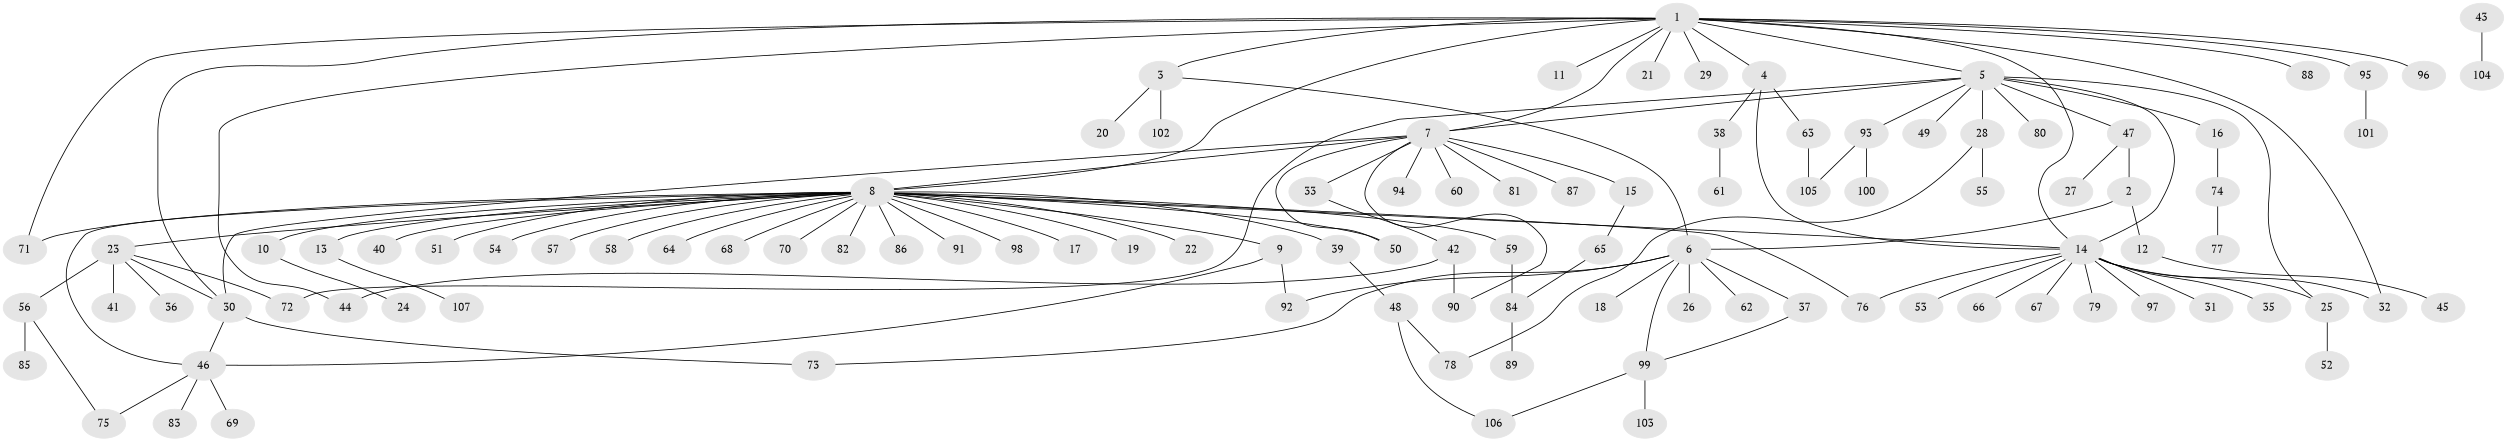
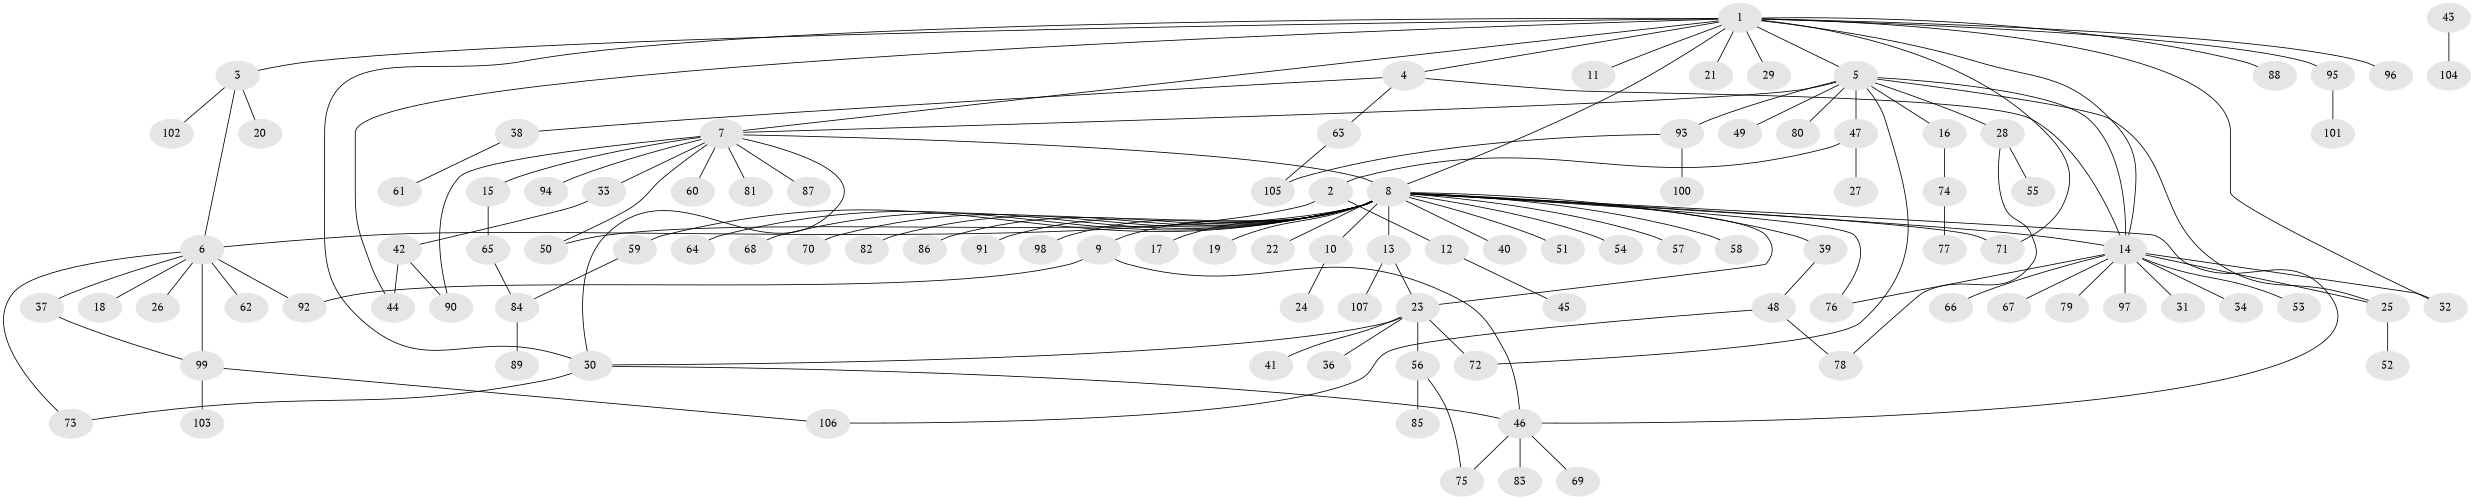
none -> (1406, 283)
(2269, 308) -> (2241, 308)
